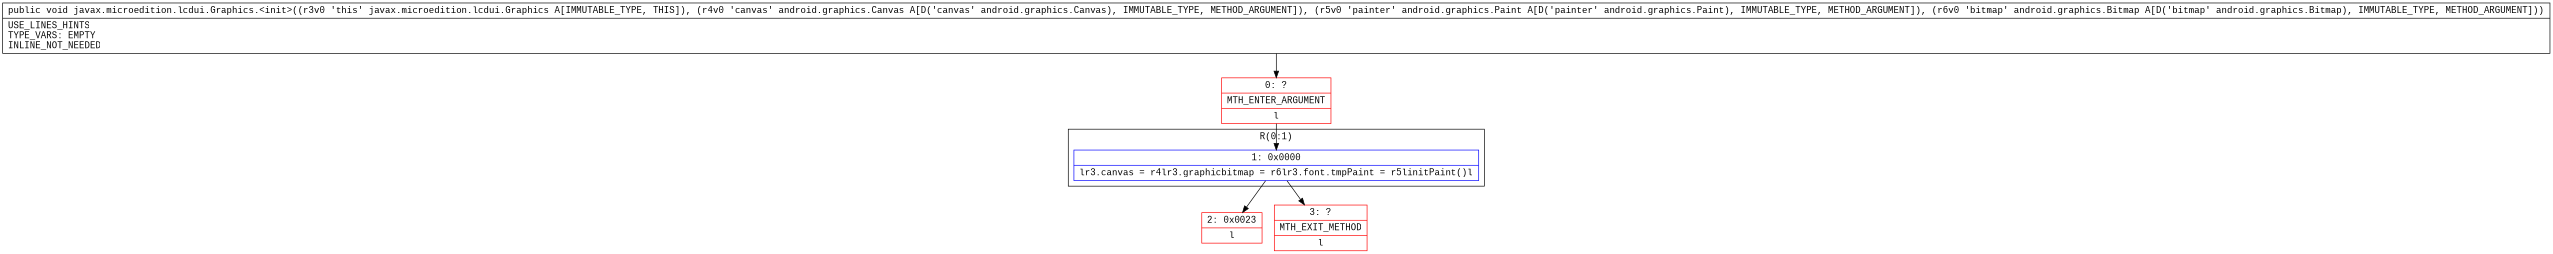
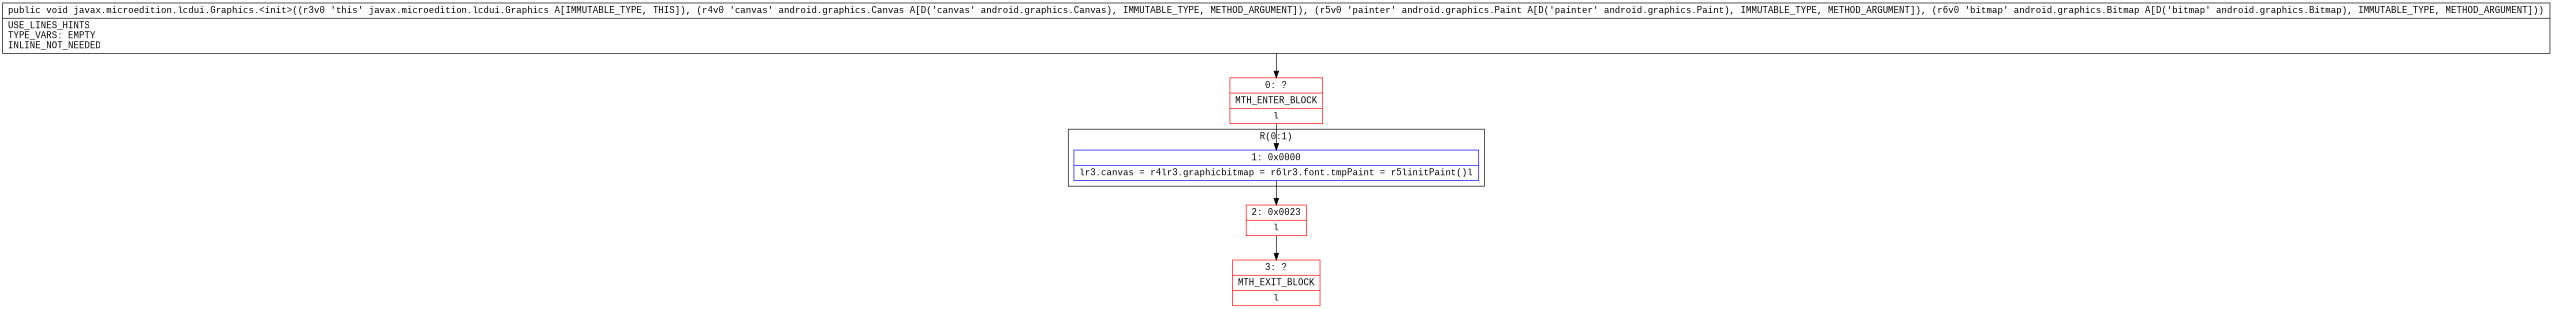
(1276, 100) -> (1276, 100)
(1294, 191) -> (1276, 244)
(1321, 228) -> (1276, 283)
